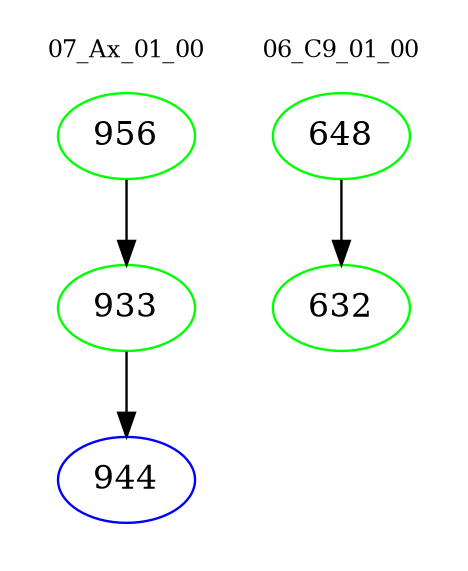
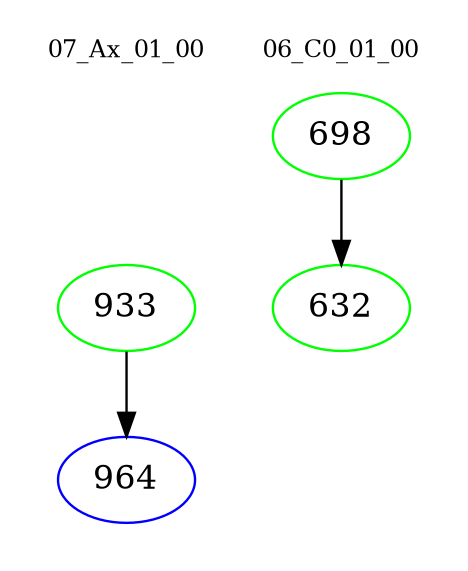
(341, 51) -> (341, 51)
(127, 136) -> none
(341, 136) -> (341, 136)
(127, 480) -> (127, 480)
